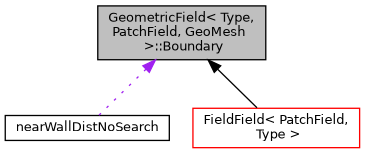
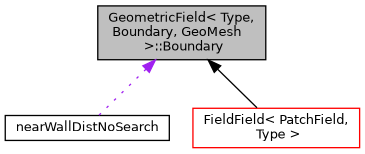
(182, 33) -> (182, 33)
